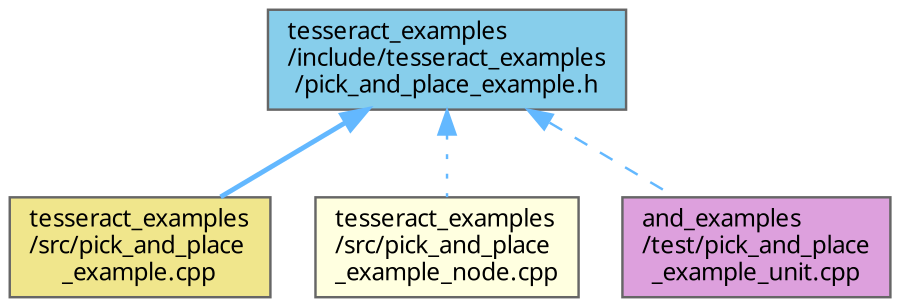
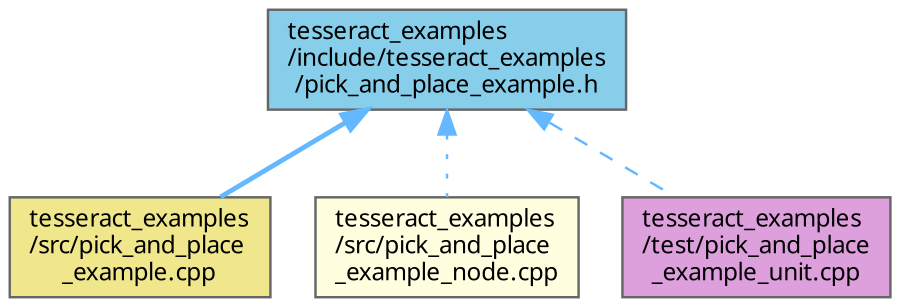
(756, 247) -> (756, 247)
